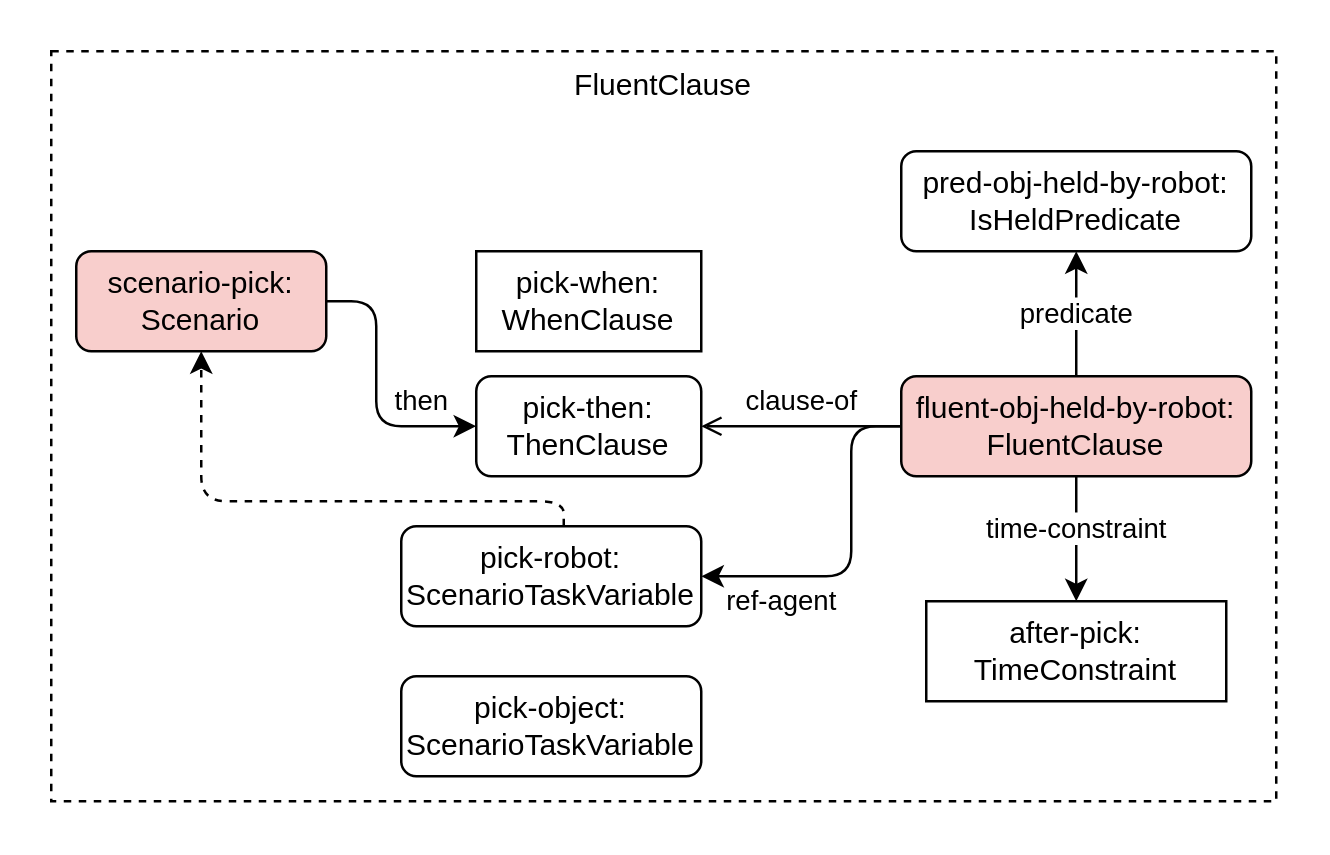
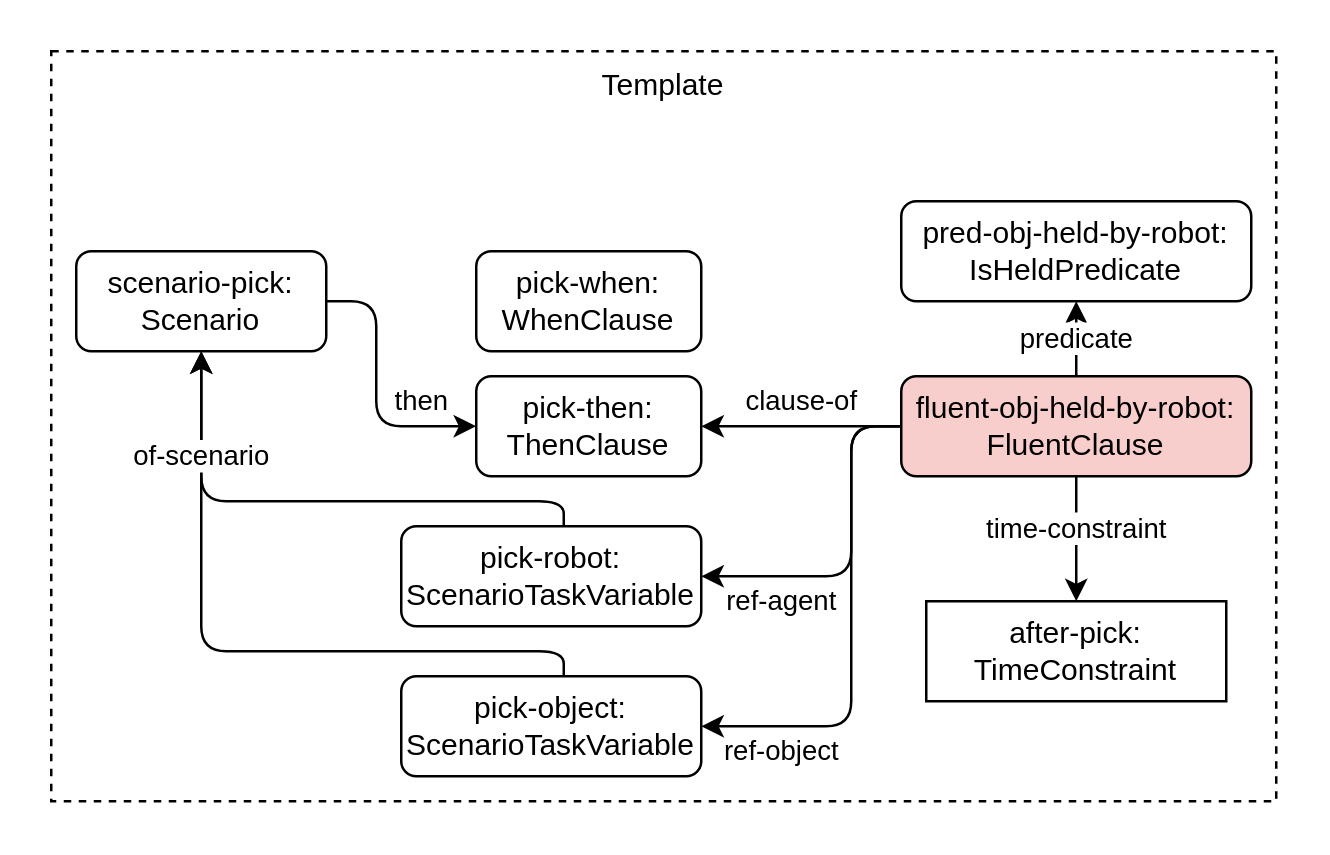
(664, 87) -> (664, 87)
(1076, 201) -> (1076, 251)
(201, 301) -> (201, 301)
(589, 301) -> (589, 301)
(715, 426) -> (719, 426)
(389, 501) -> (389, 501)
none -> (318, 651)
none -> (851, 707)
